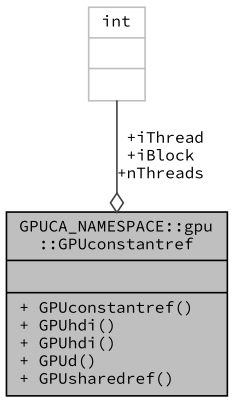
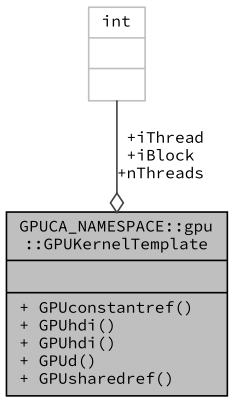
(117, 244) -> (117, 244)
